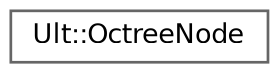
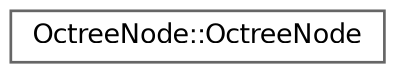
(139, 37) -> (198, 37)
